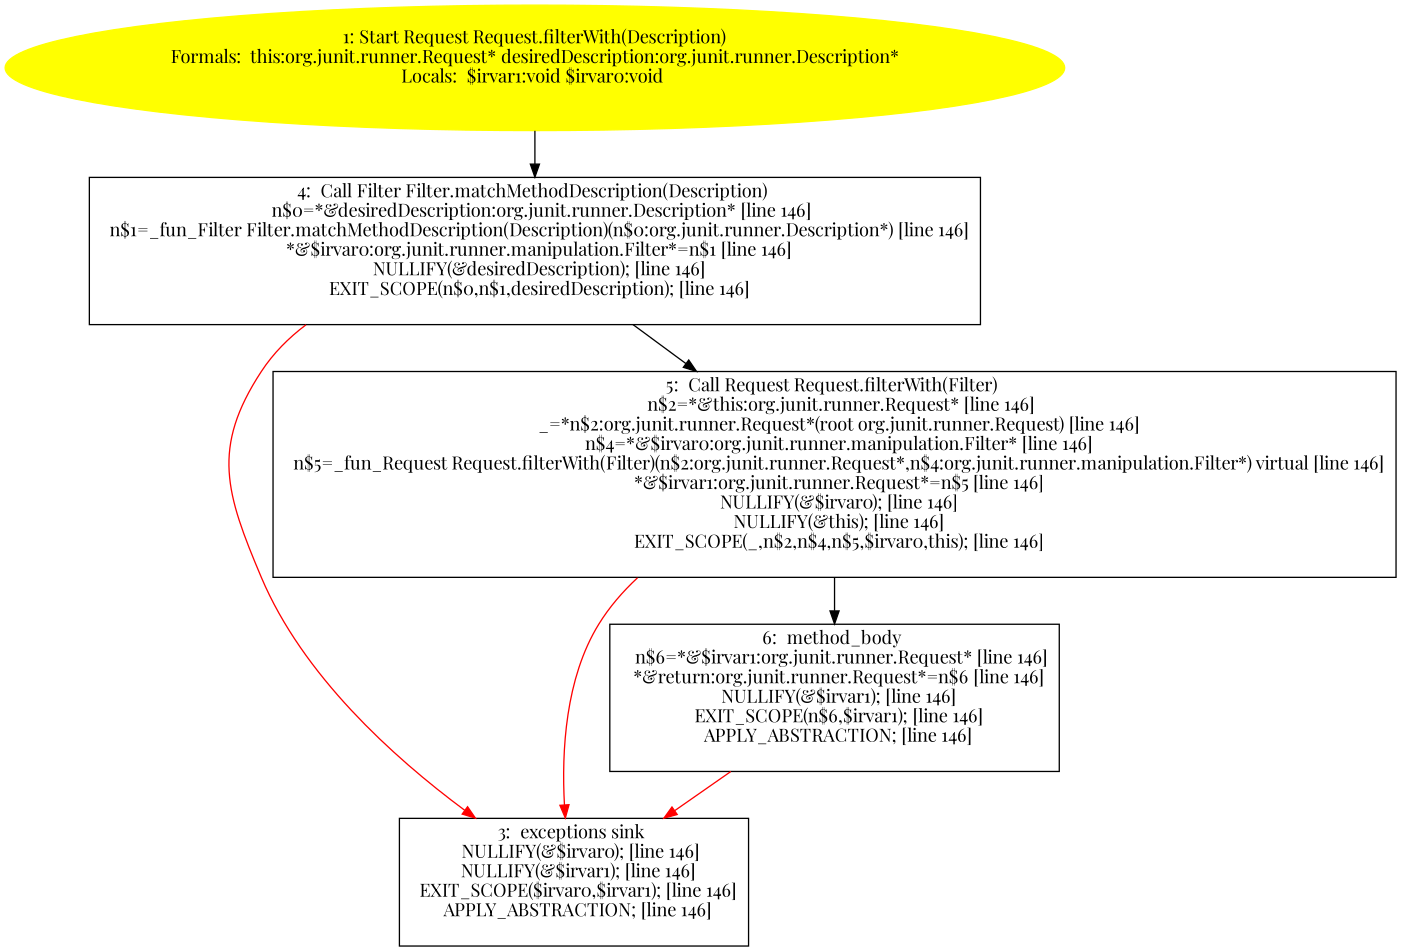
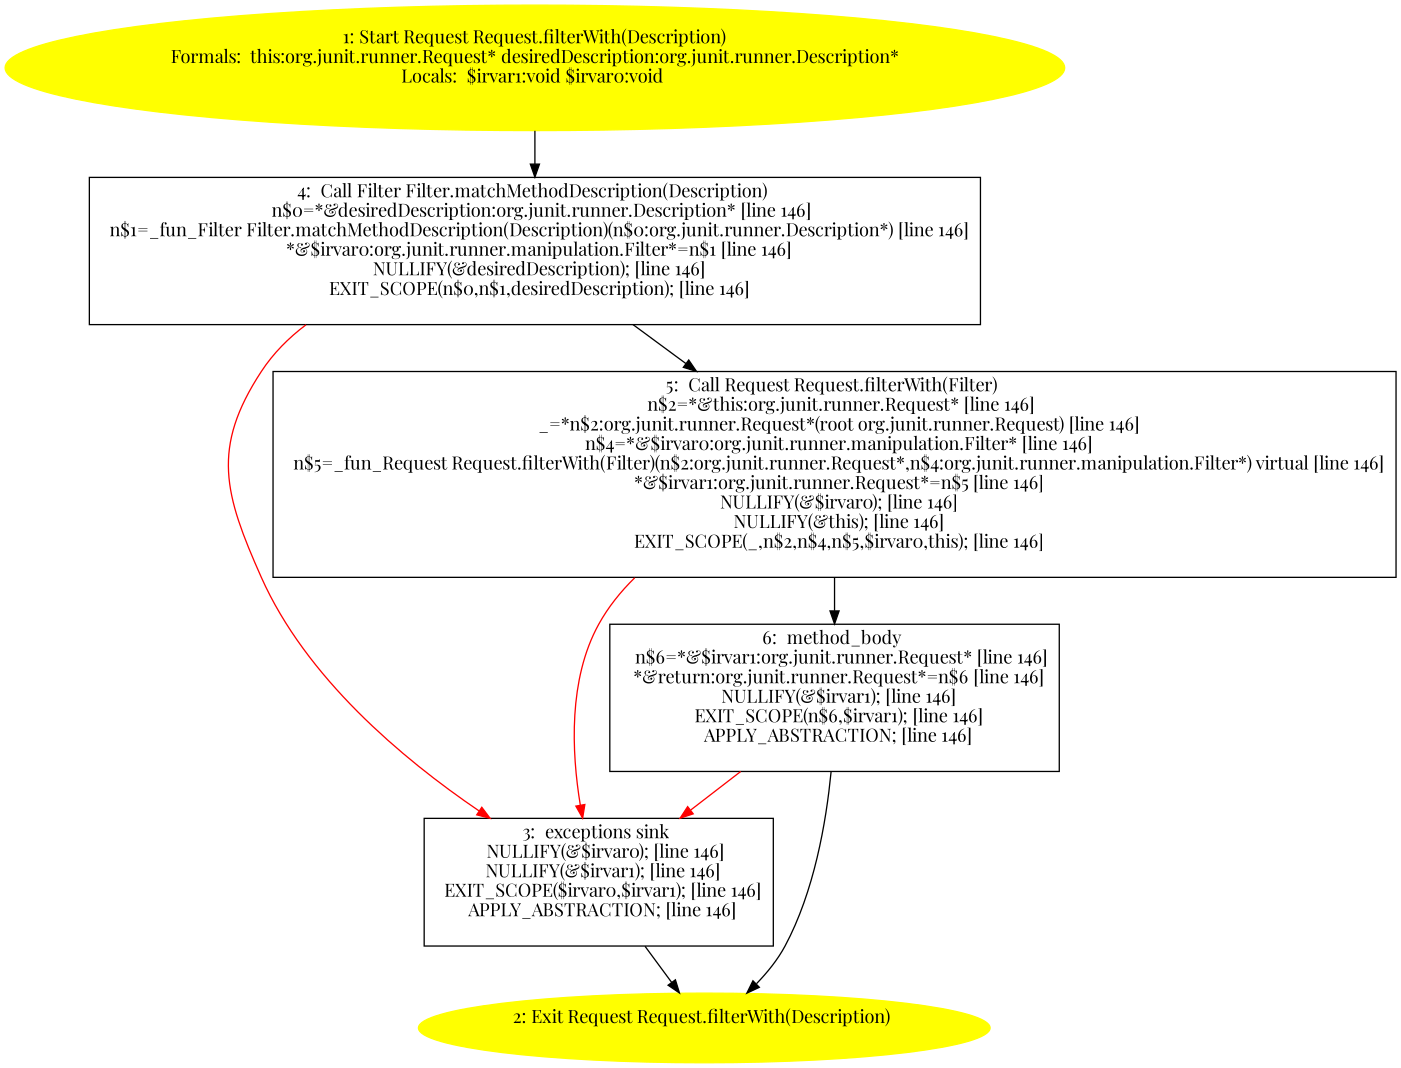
none -> (704, 1028)
